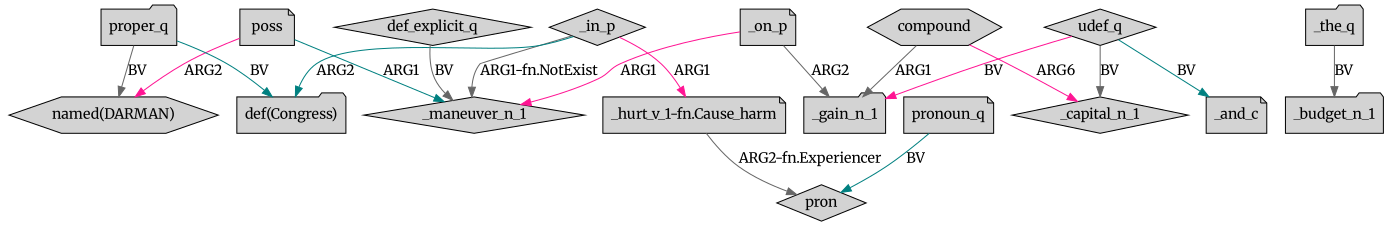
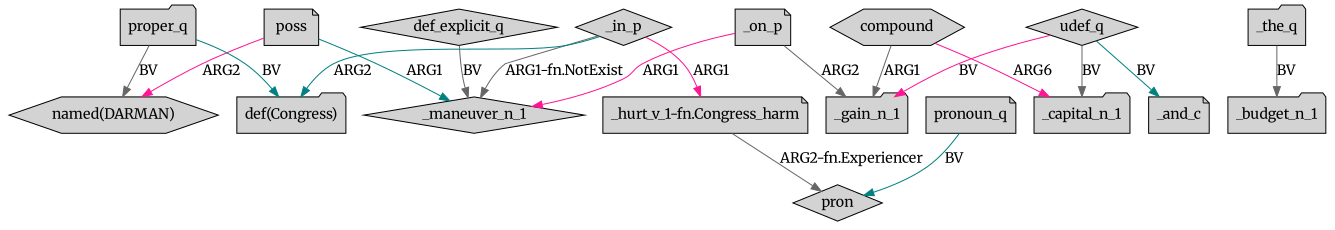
(694, 115) -> (705, 115)
(1100, 115) -> (1082, 115)
